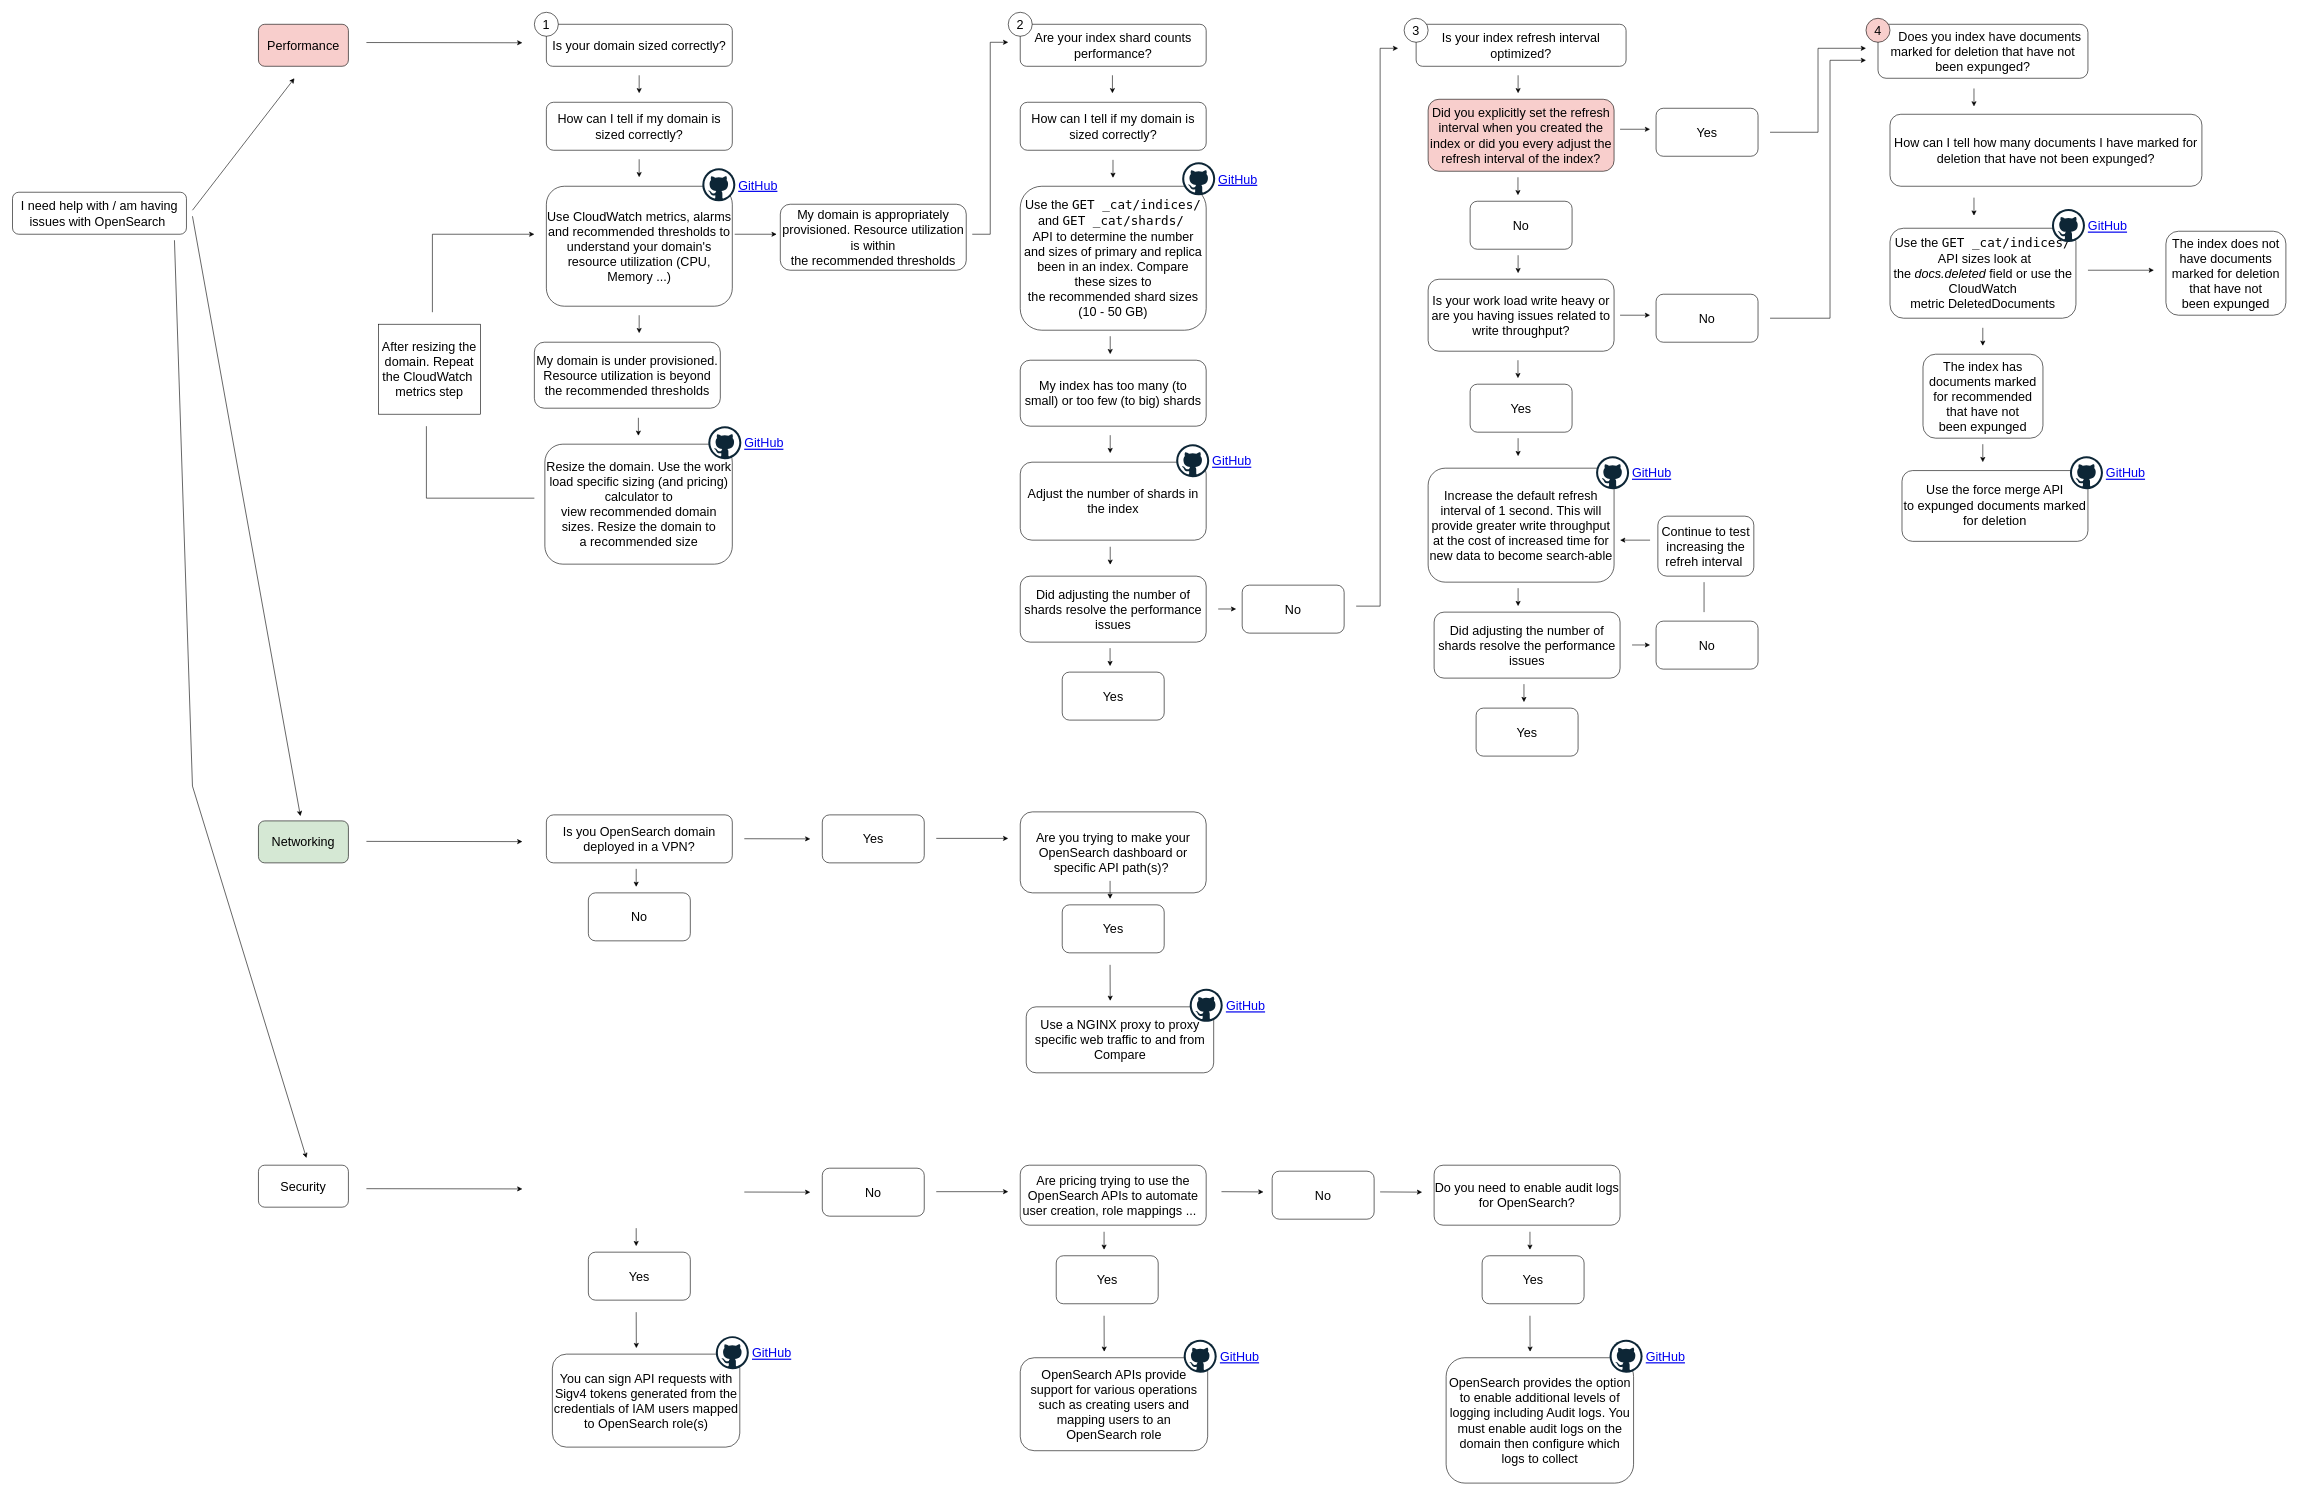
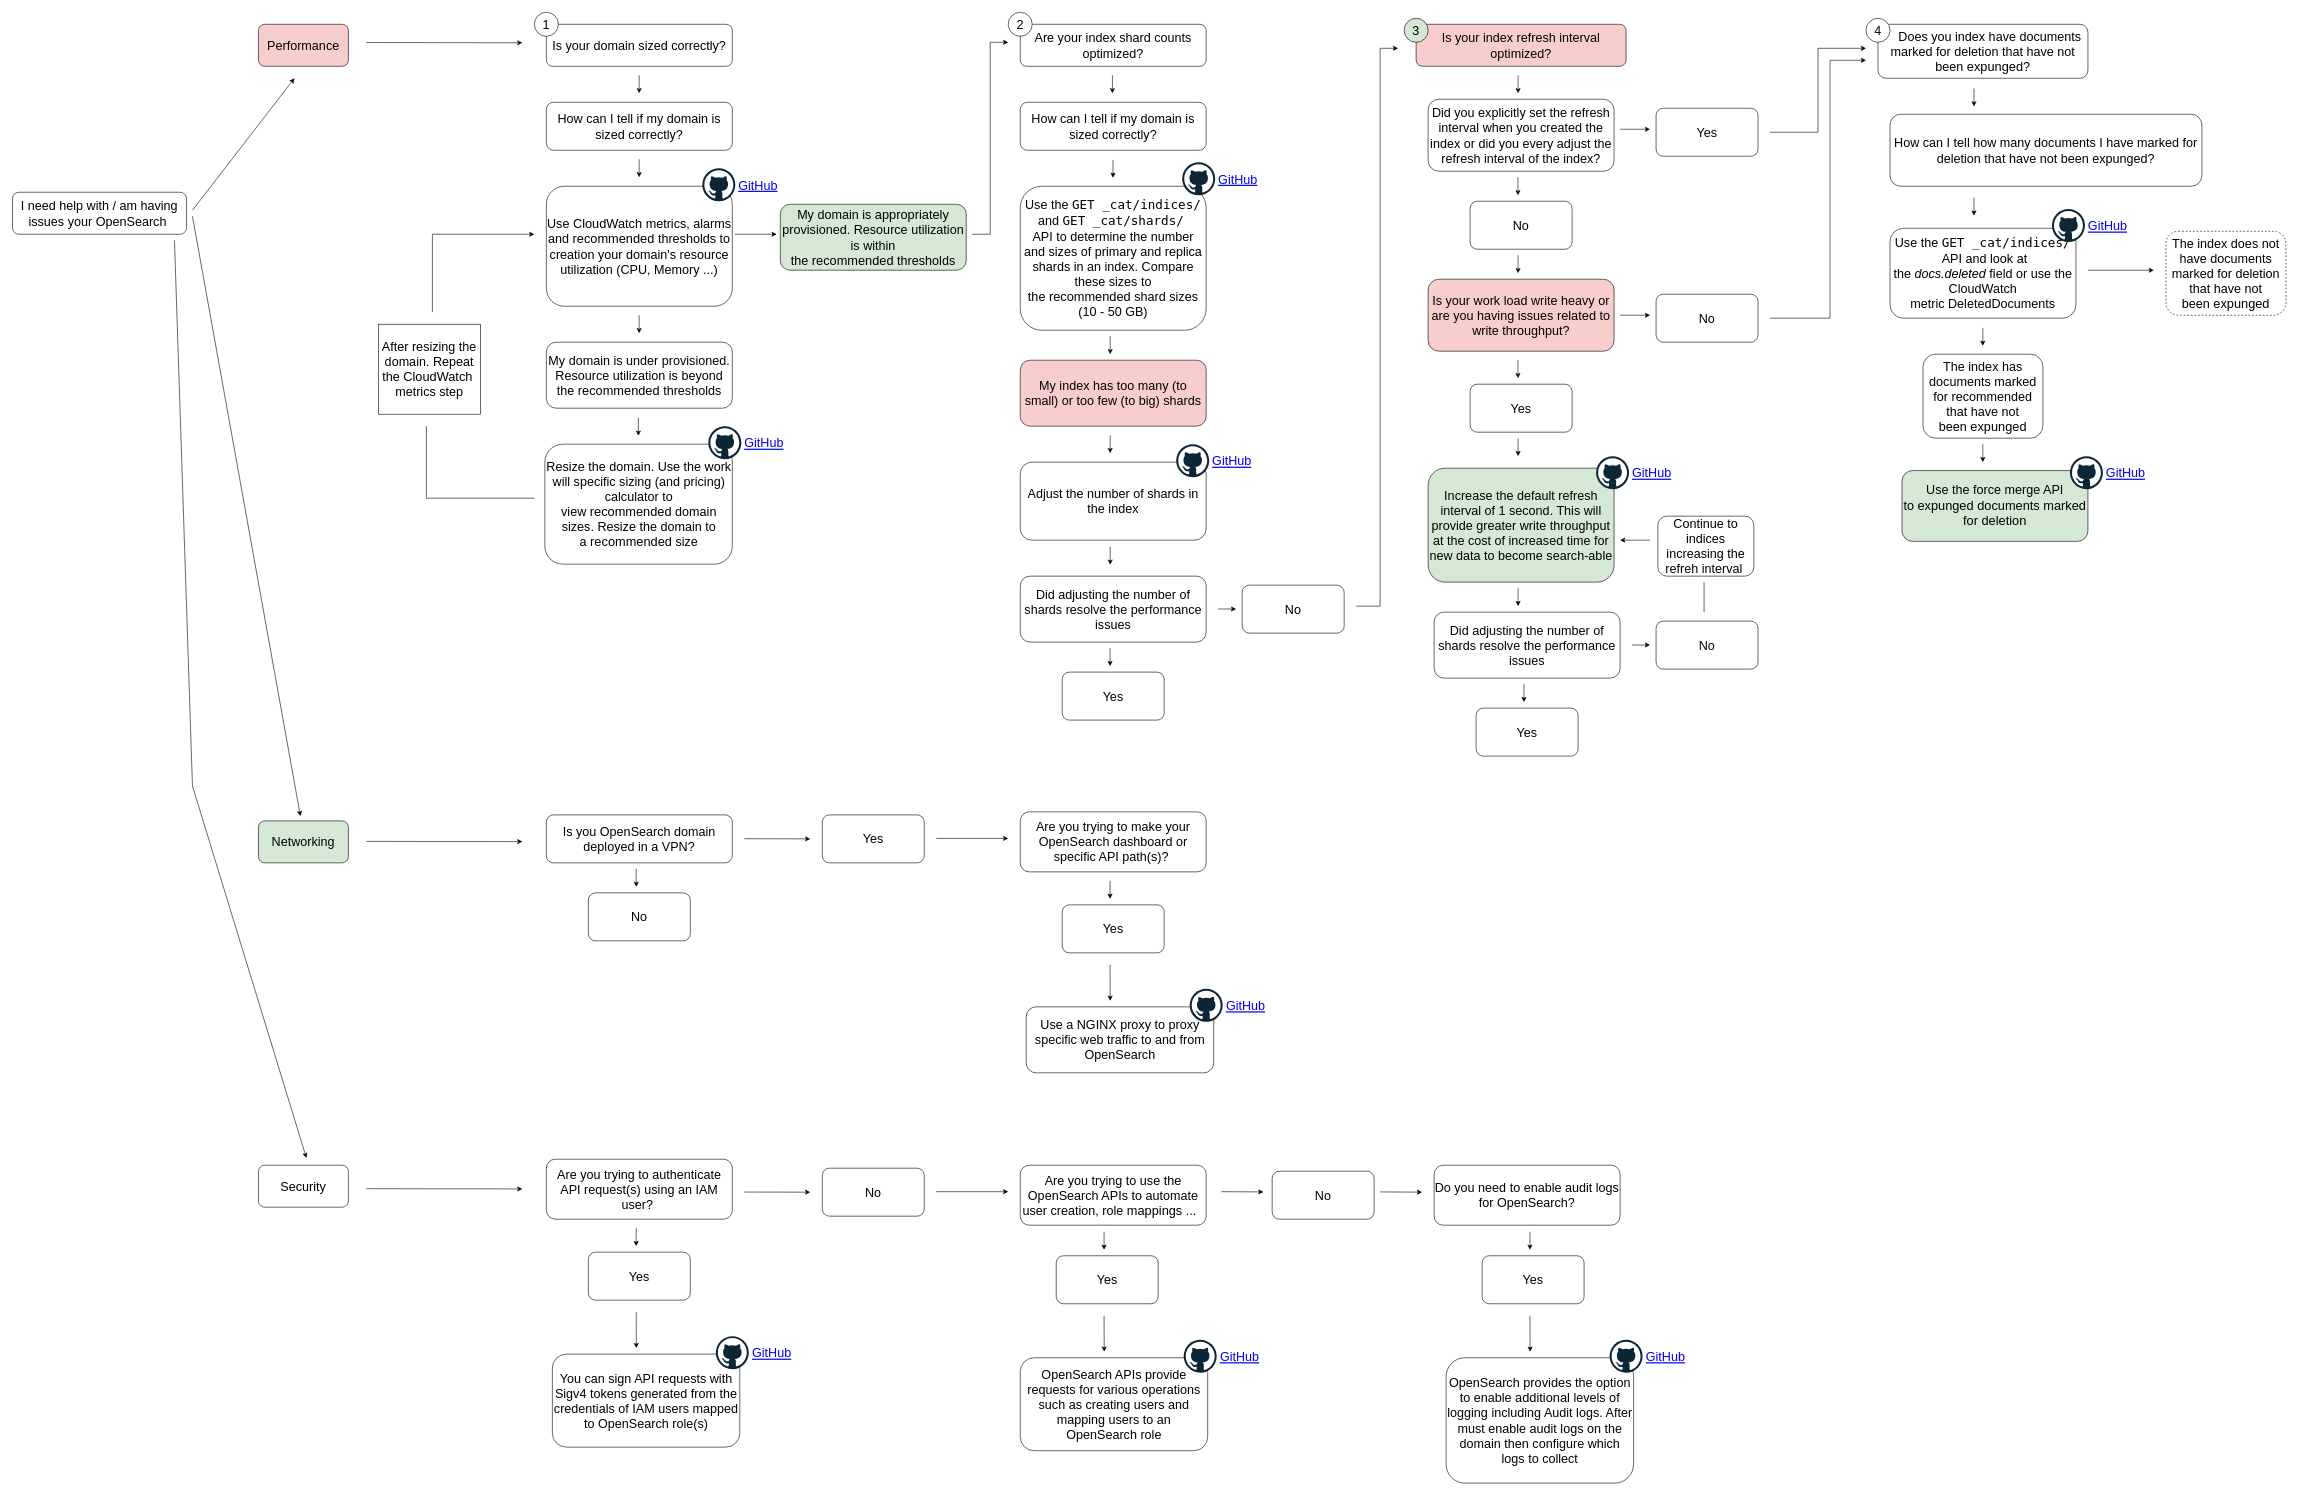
(1416, 30) -> (1416, 30)
(1878, 30) -> (1878, 30)
(1113, 45) -> (1113, 45)
(1521, 45) -> (1521, 45)
(1521, 135) -> (1521, 135)
(99, 213) -> (99, 213)
(873, 237) -> (873, 237)
(639, 246) -> (639, 246)
(1113, 258) -> (1113, 258)
(1983, 273) -> (1983, 273)
(2226, 273) -> (2226, 273)
(1521, 315) -> (1521, 315)
(627, 375) -> (639, 375)
(1113, 393) -> (1113, 393)
(639, 504) -> (639, 504)
(1995, 506) -> (1995, 506)
(1521, 525) -> (1521, 525)
(1706, 546) -> (1706, 546)
(1113, 853) -> (1113, 842)
(1120, 1040) -> (1120, 1040)
none -> (639, 1190)
(1113, 1196) -> (1113, 1196)
(1114, 1405) -> (1114, 1405)
(1540, 1421) -> (1540, 1421)
